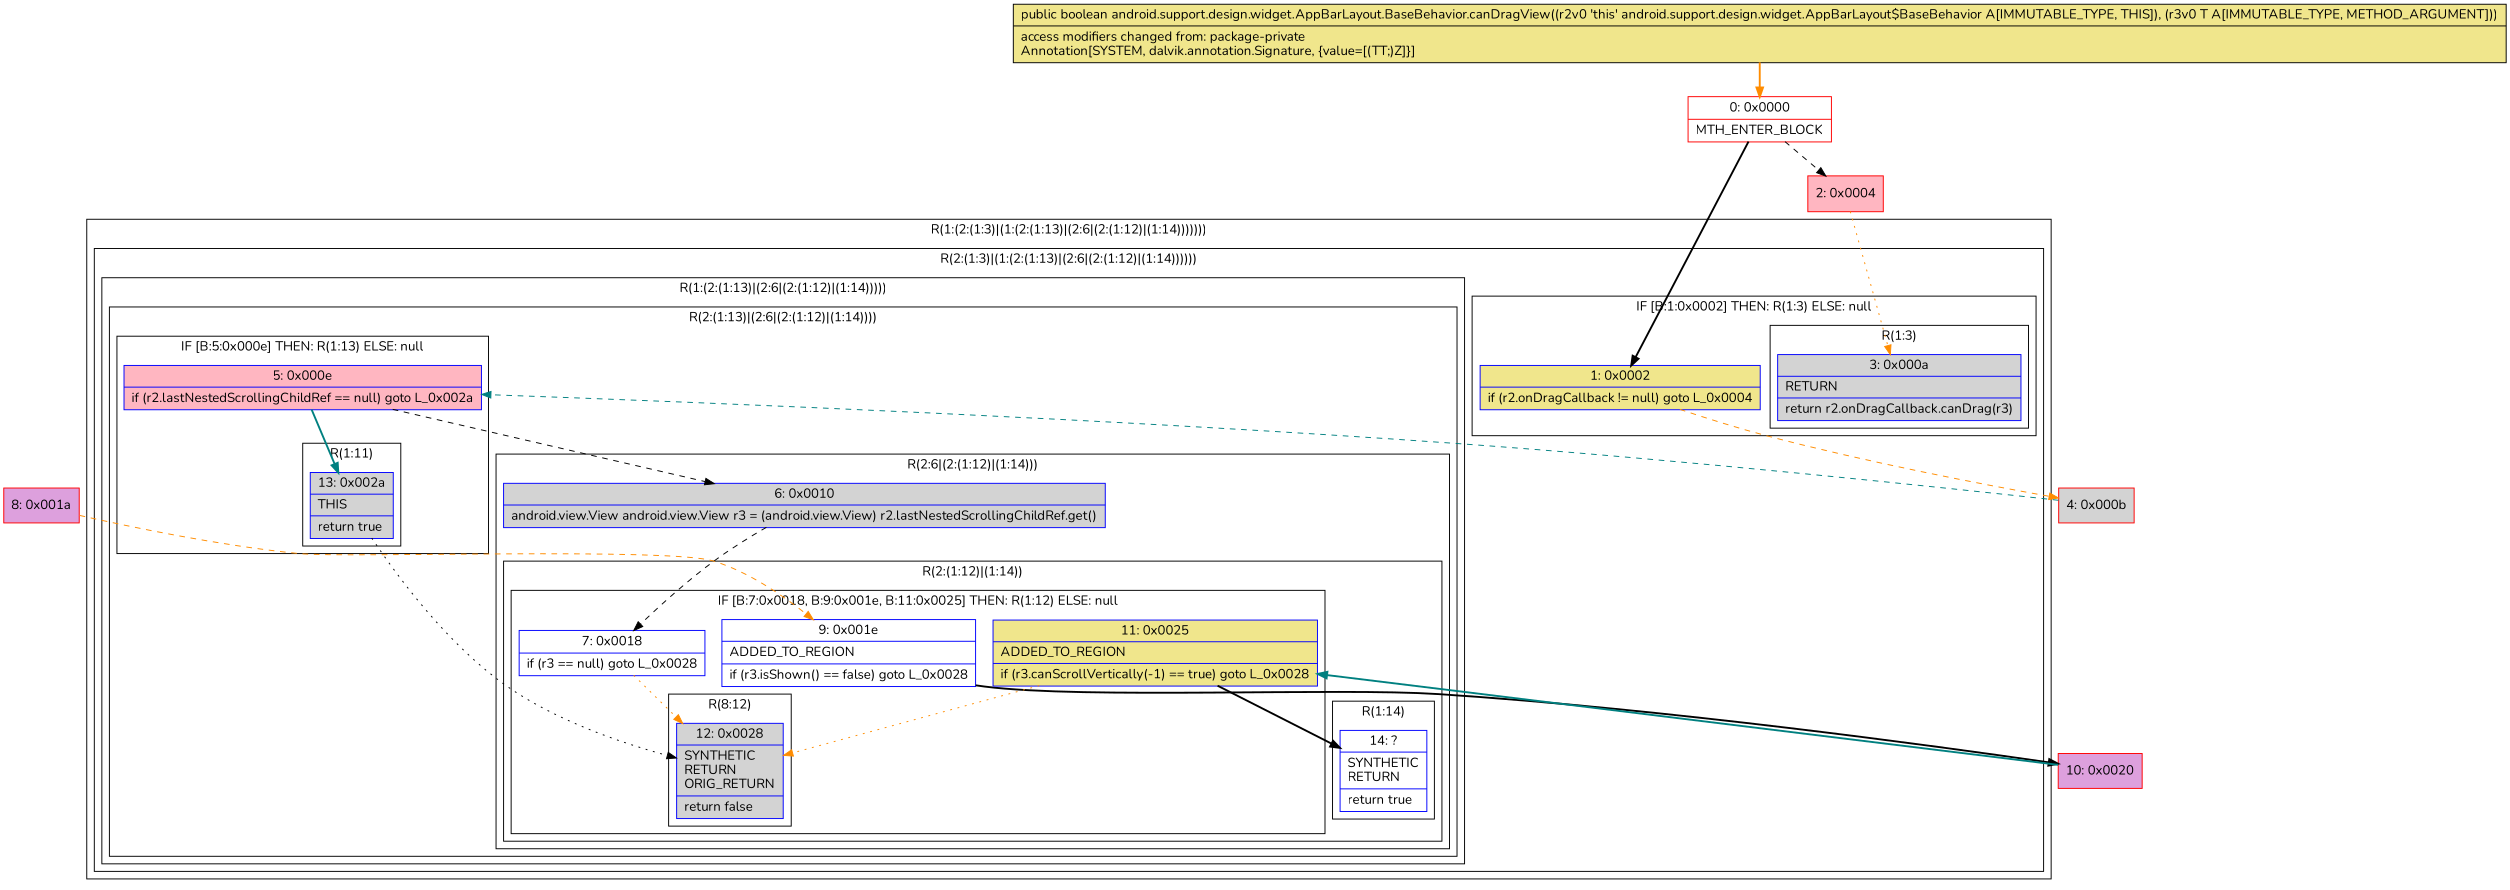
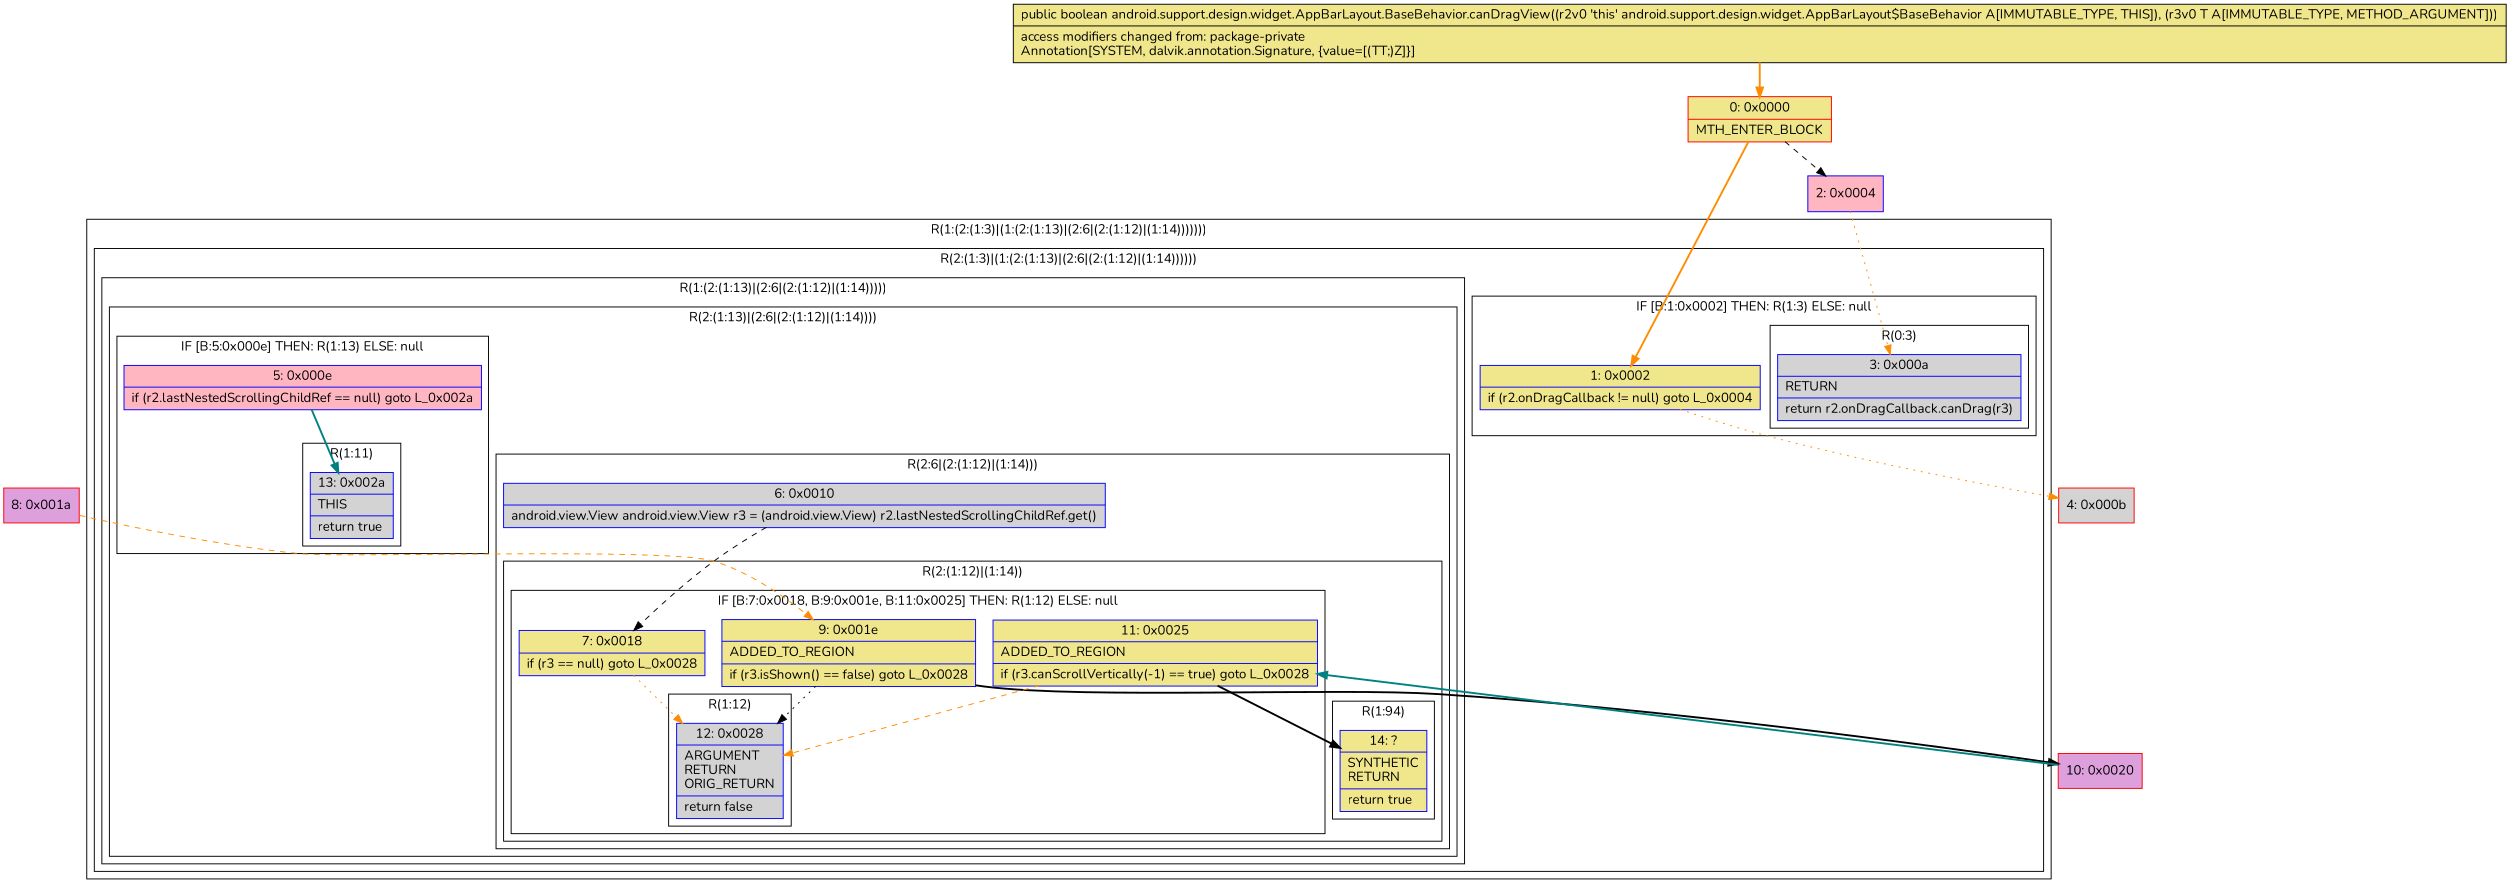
(1760, 119) -> (1760, 119)
(1846, 194) -> (1846, 194)
(1689, 255) -> (1689, 255)
(1899, 336) -> (1899, 336)
(1276, 432) -> none
(549, 445) -> none
(1863, 459) -> (1863, 459)
(612, 653) -> (612, 653)
(849, 653) -> (849, 653)
(489, 673) -> (800, 702)
(730, 705) -> (730, 705)
(1383, 712) -> (1383, 712)
(916, 719) -> (916, 719)
(720, 756) -> (722, 756)
(1383, 771) -> (1383, 771)
